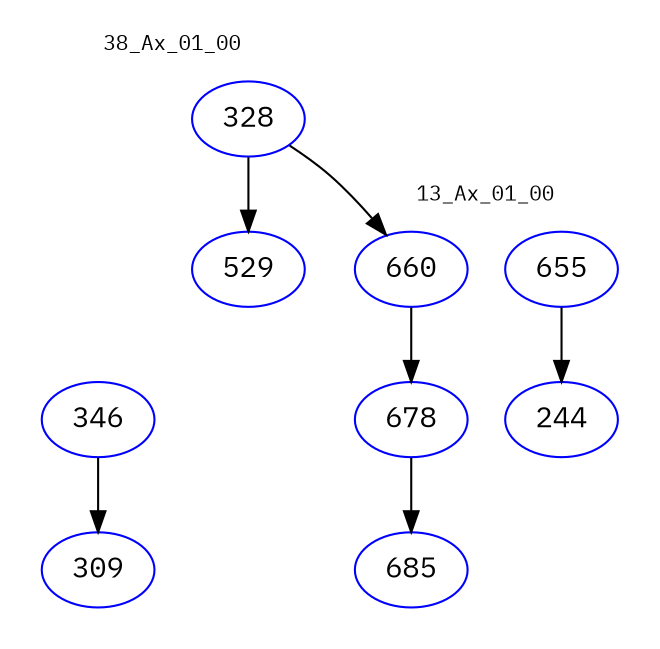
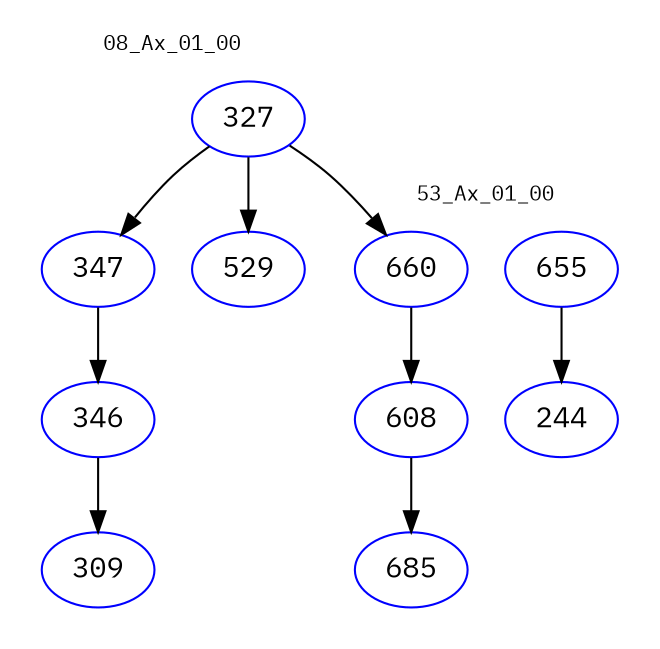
(173, 45) -> (173, 45)
(248, 119) -> (248, 119)
(486, 195) -> (486, 195)
none -> (98, 269)
(411, 420) -> (411, 420)
